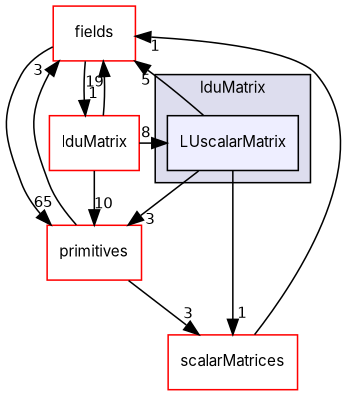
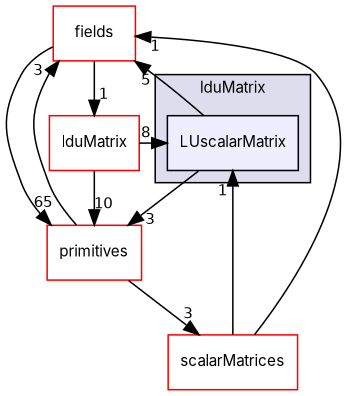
(104, 96) -> none
(233, 245) -> (233, 260)
